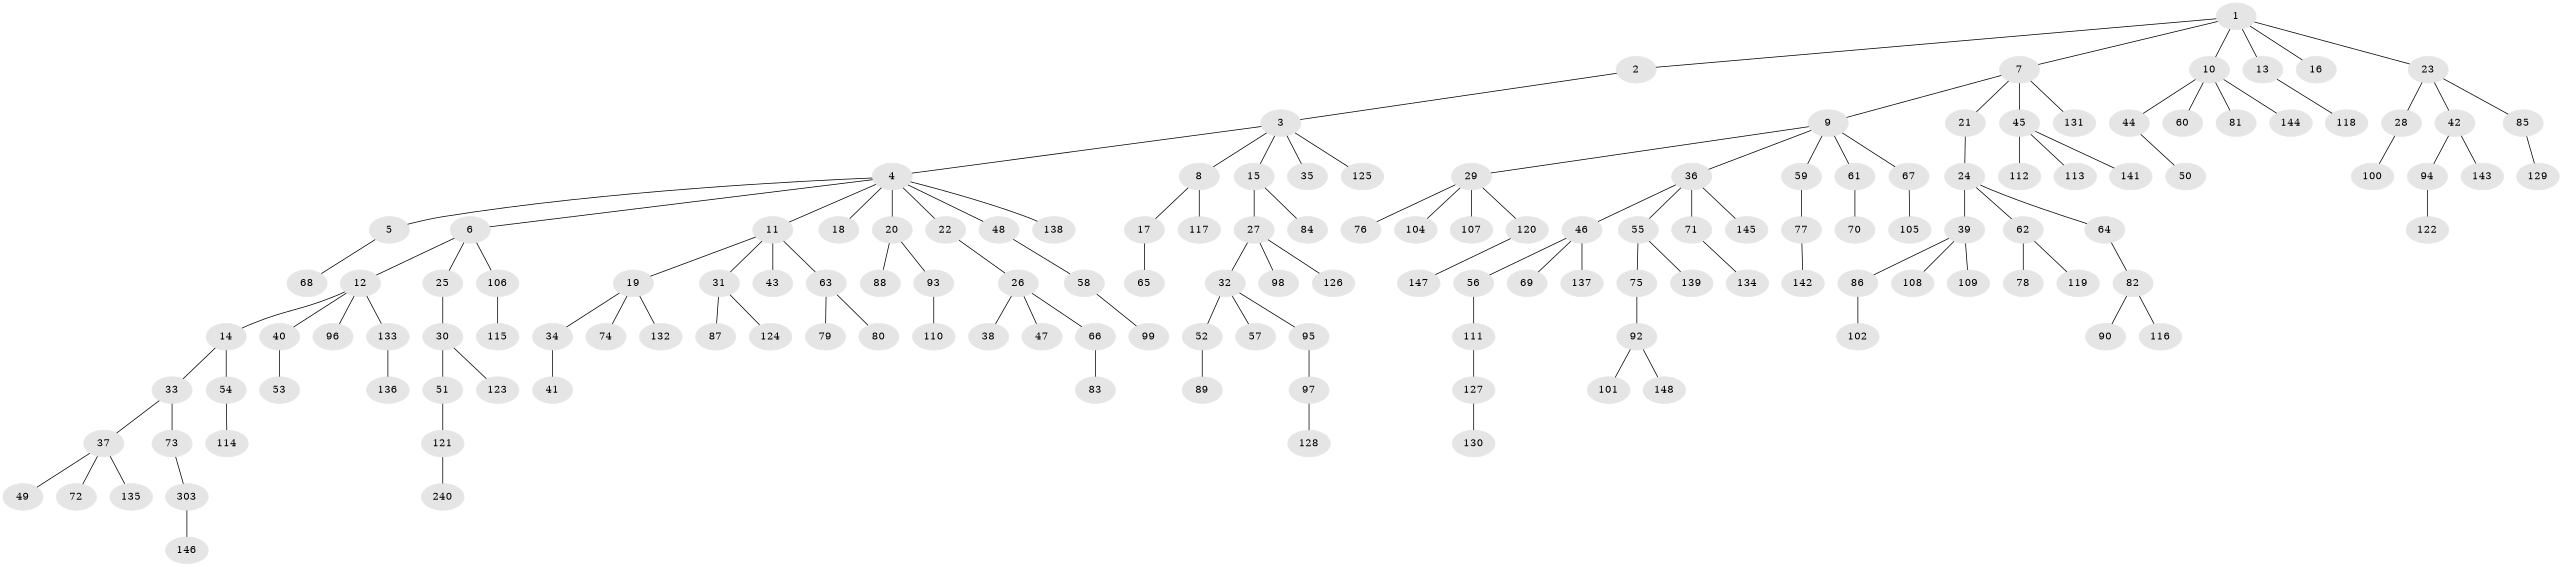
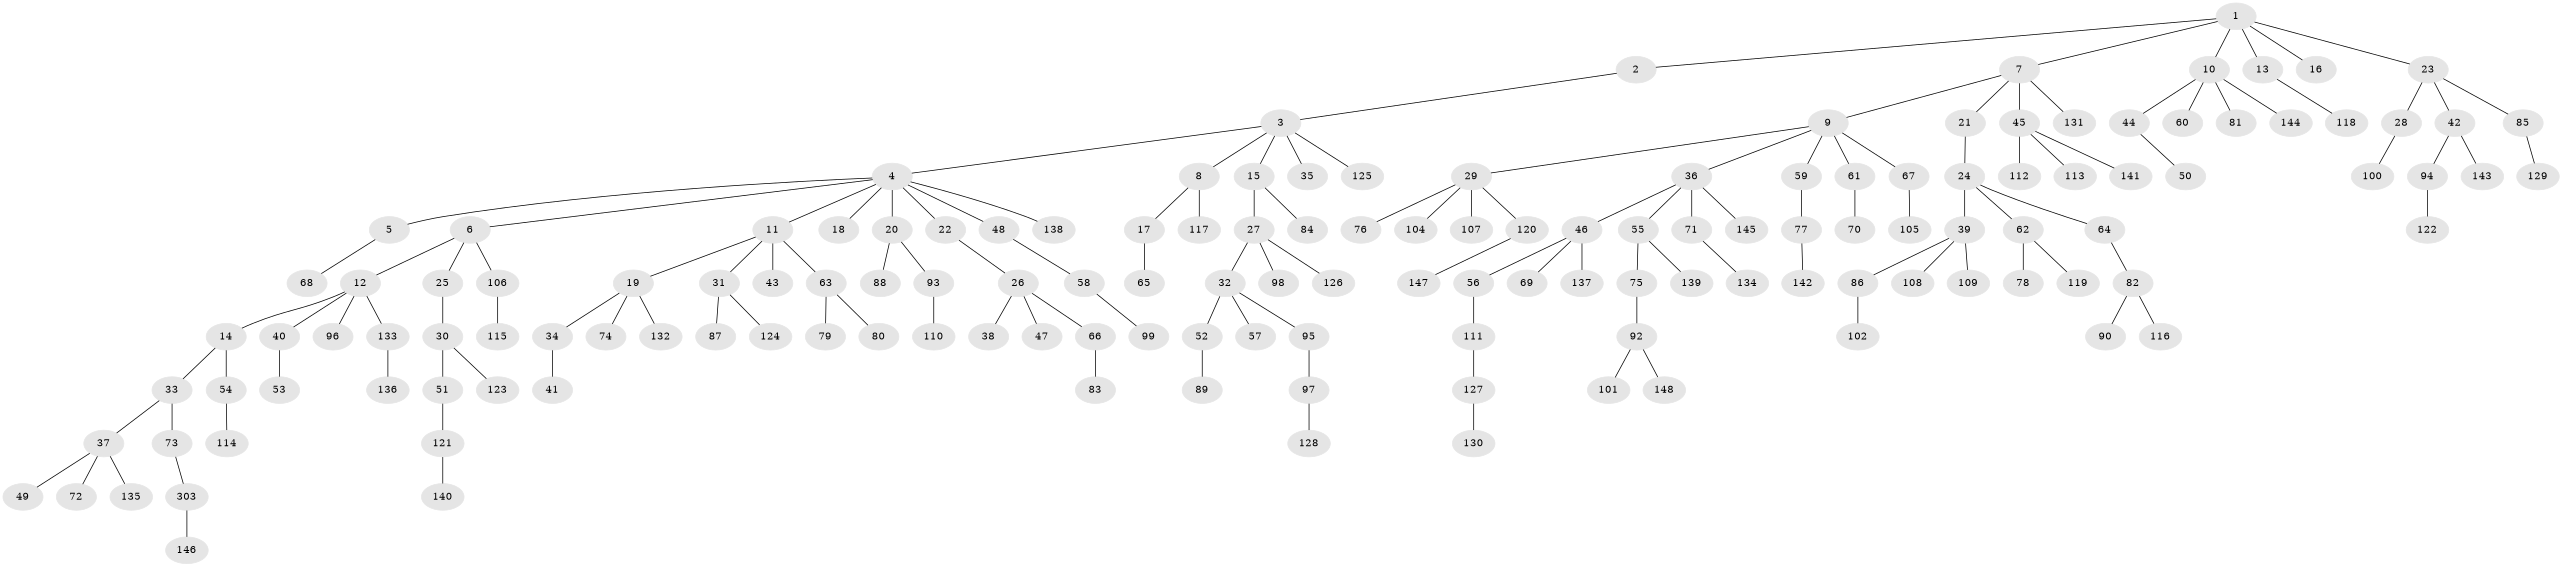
(443, 497) -> (443, 497)
